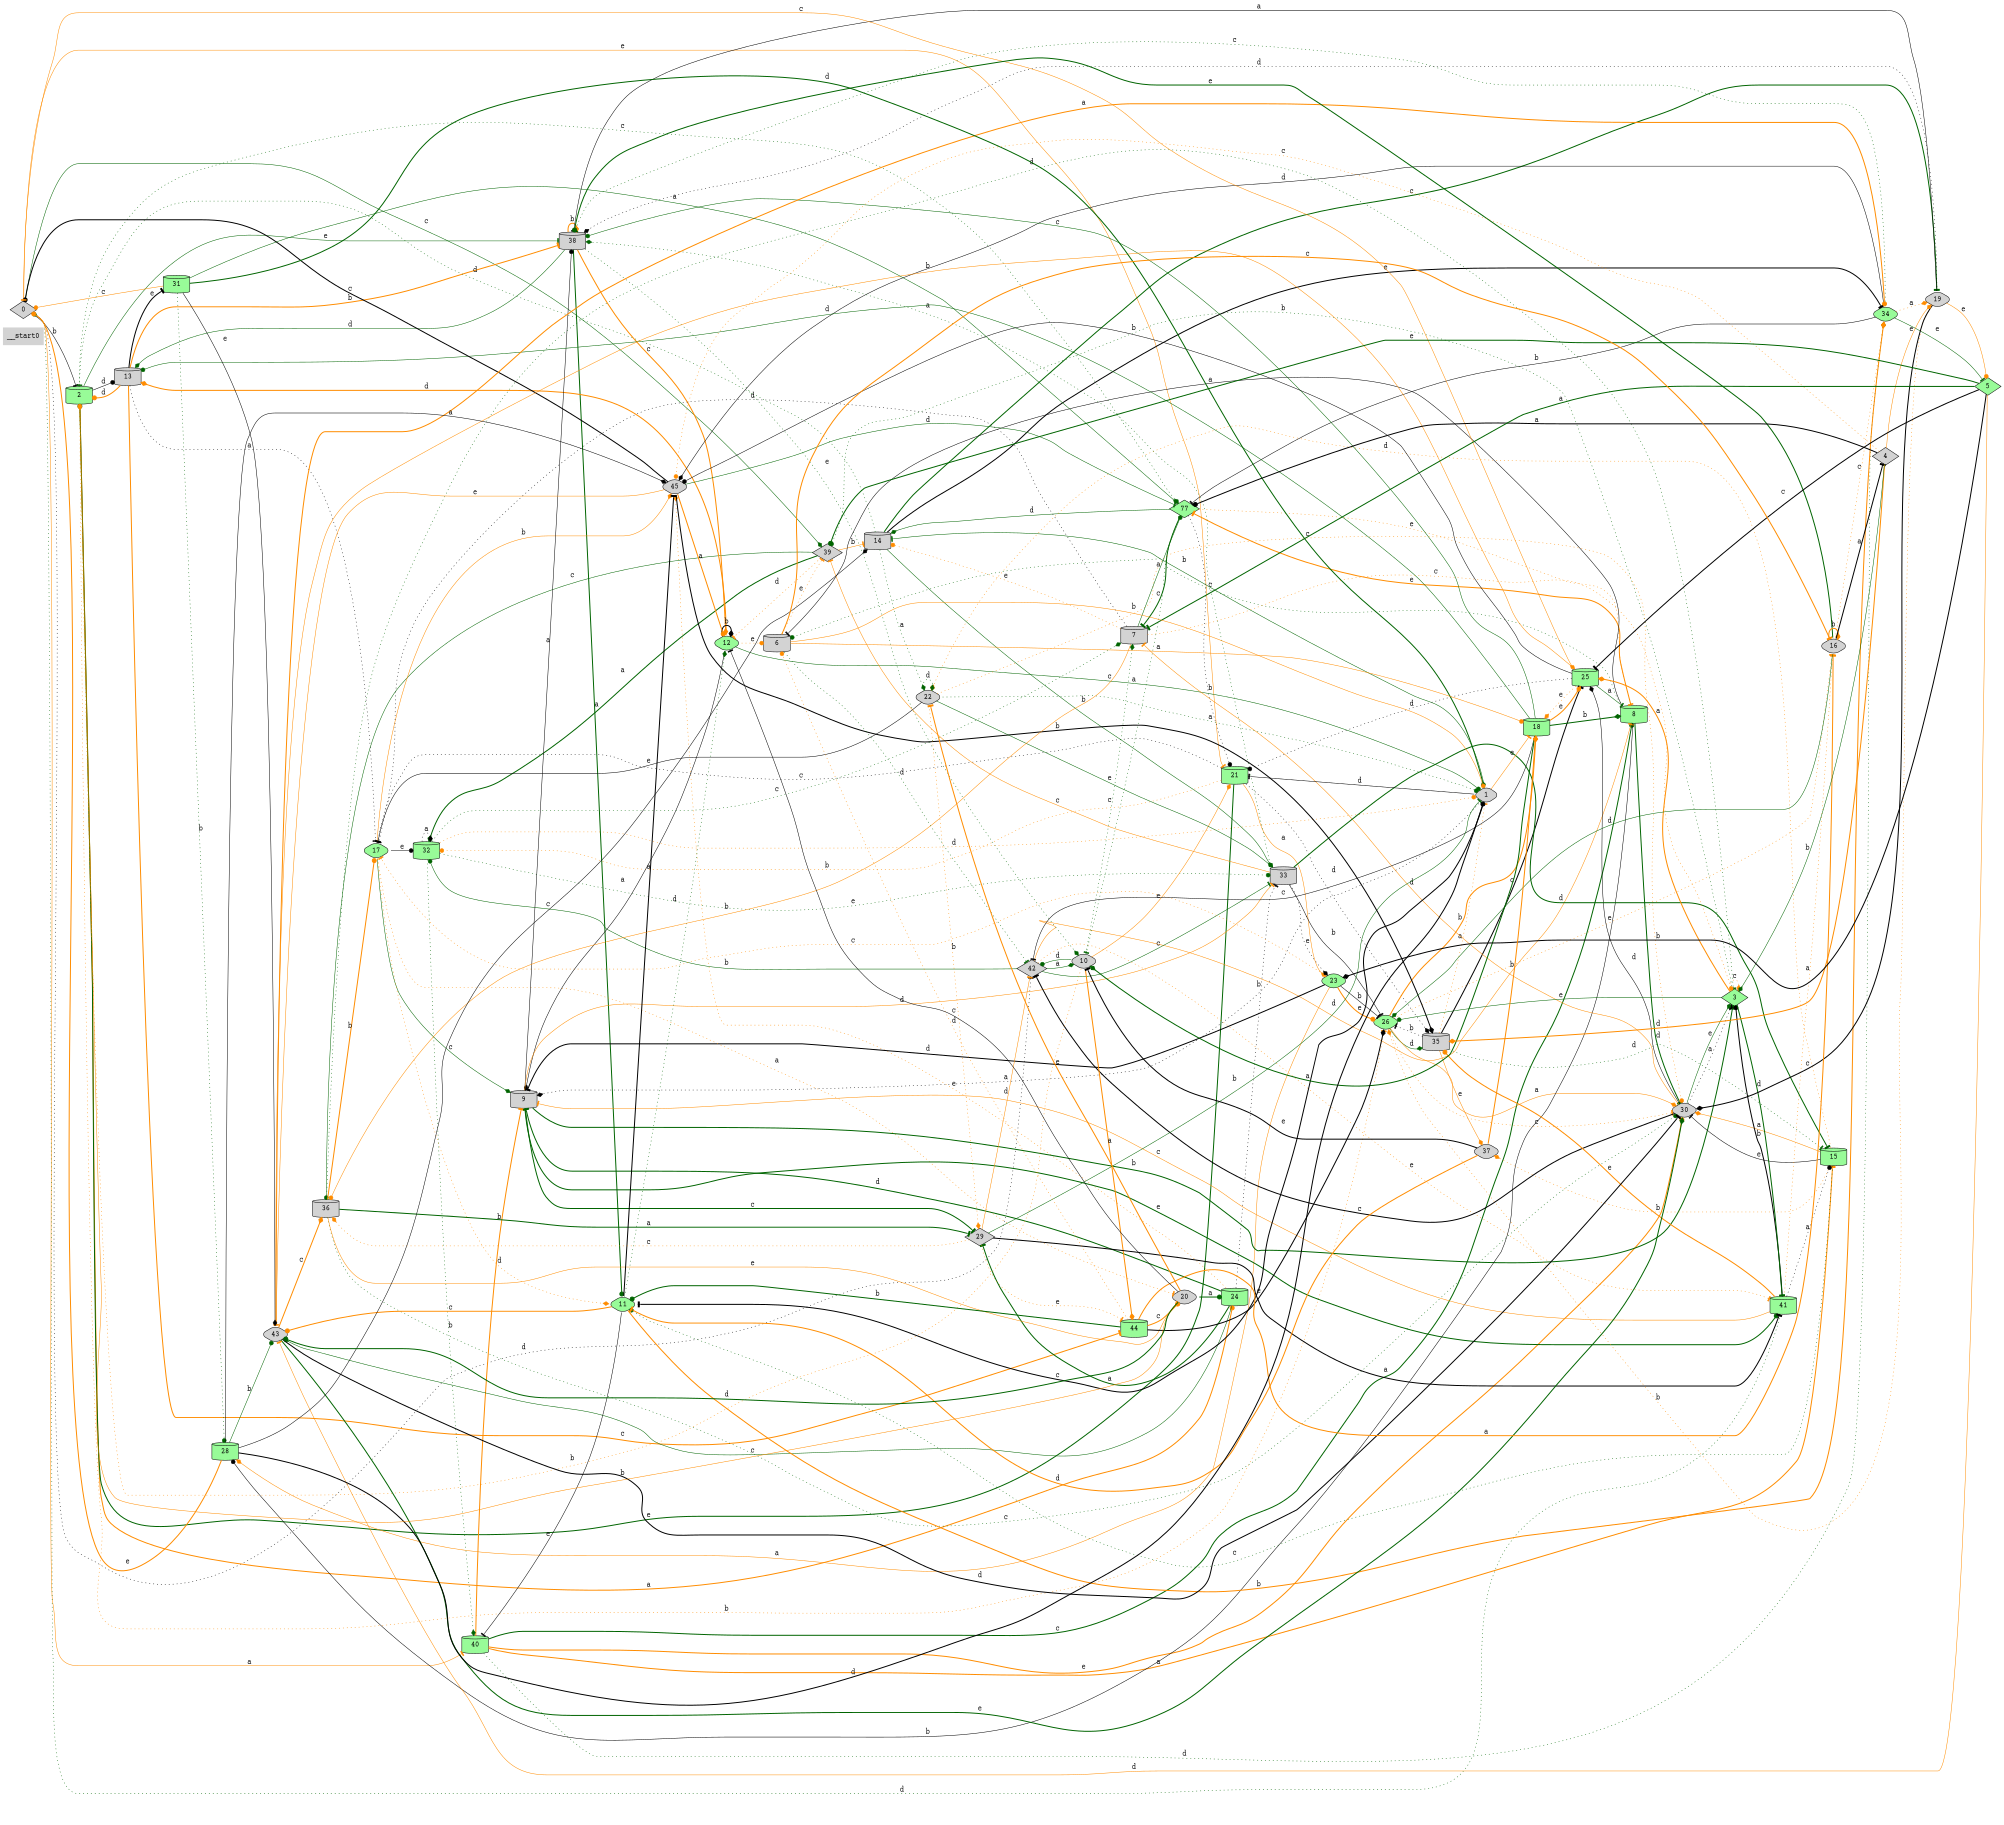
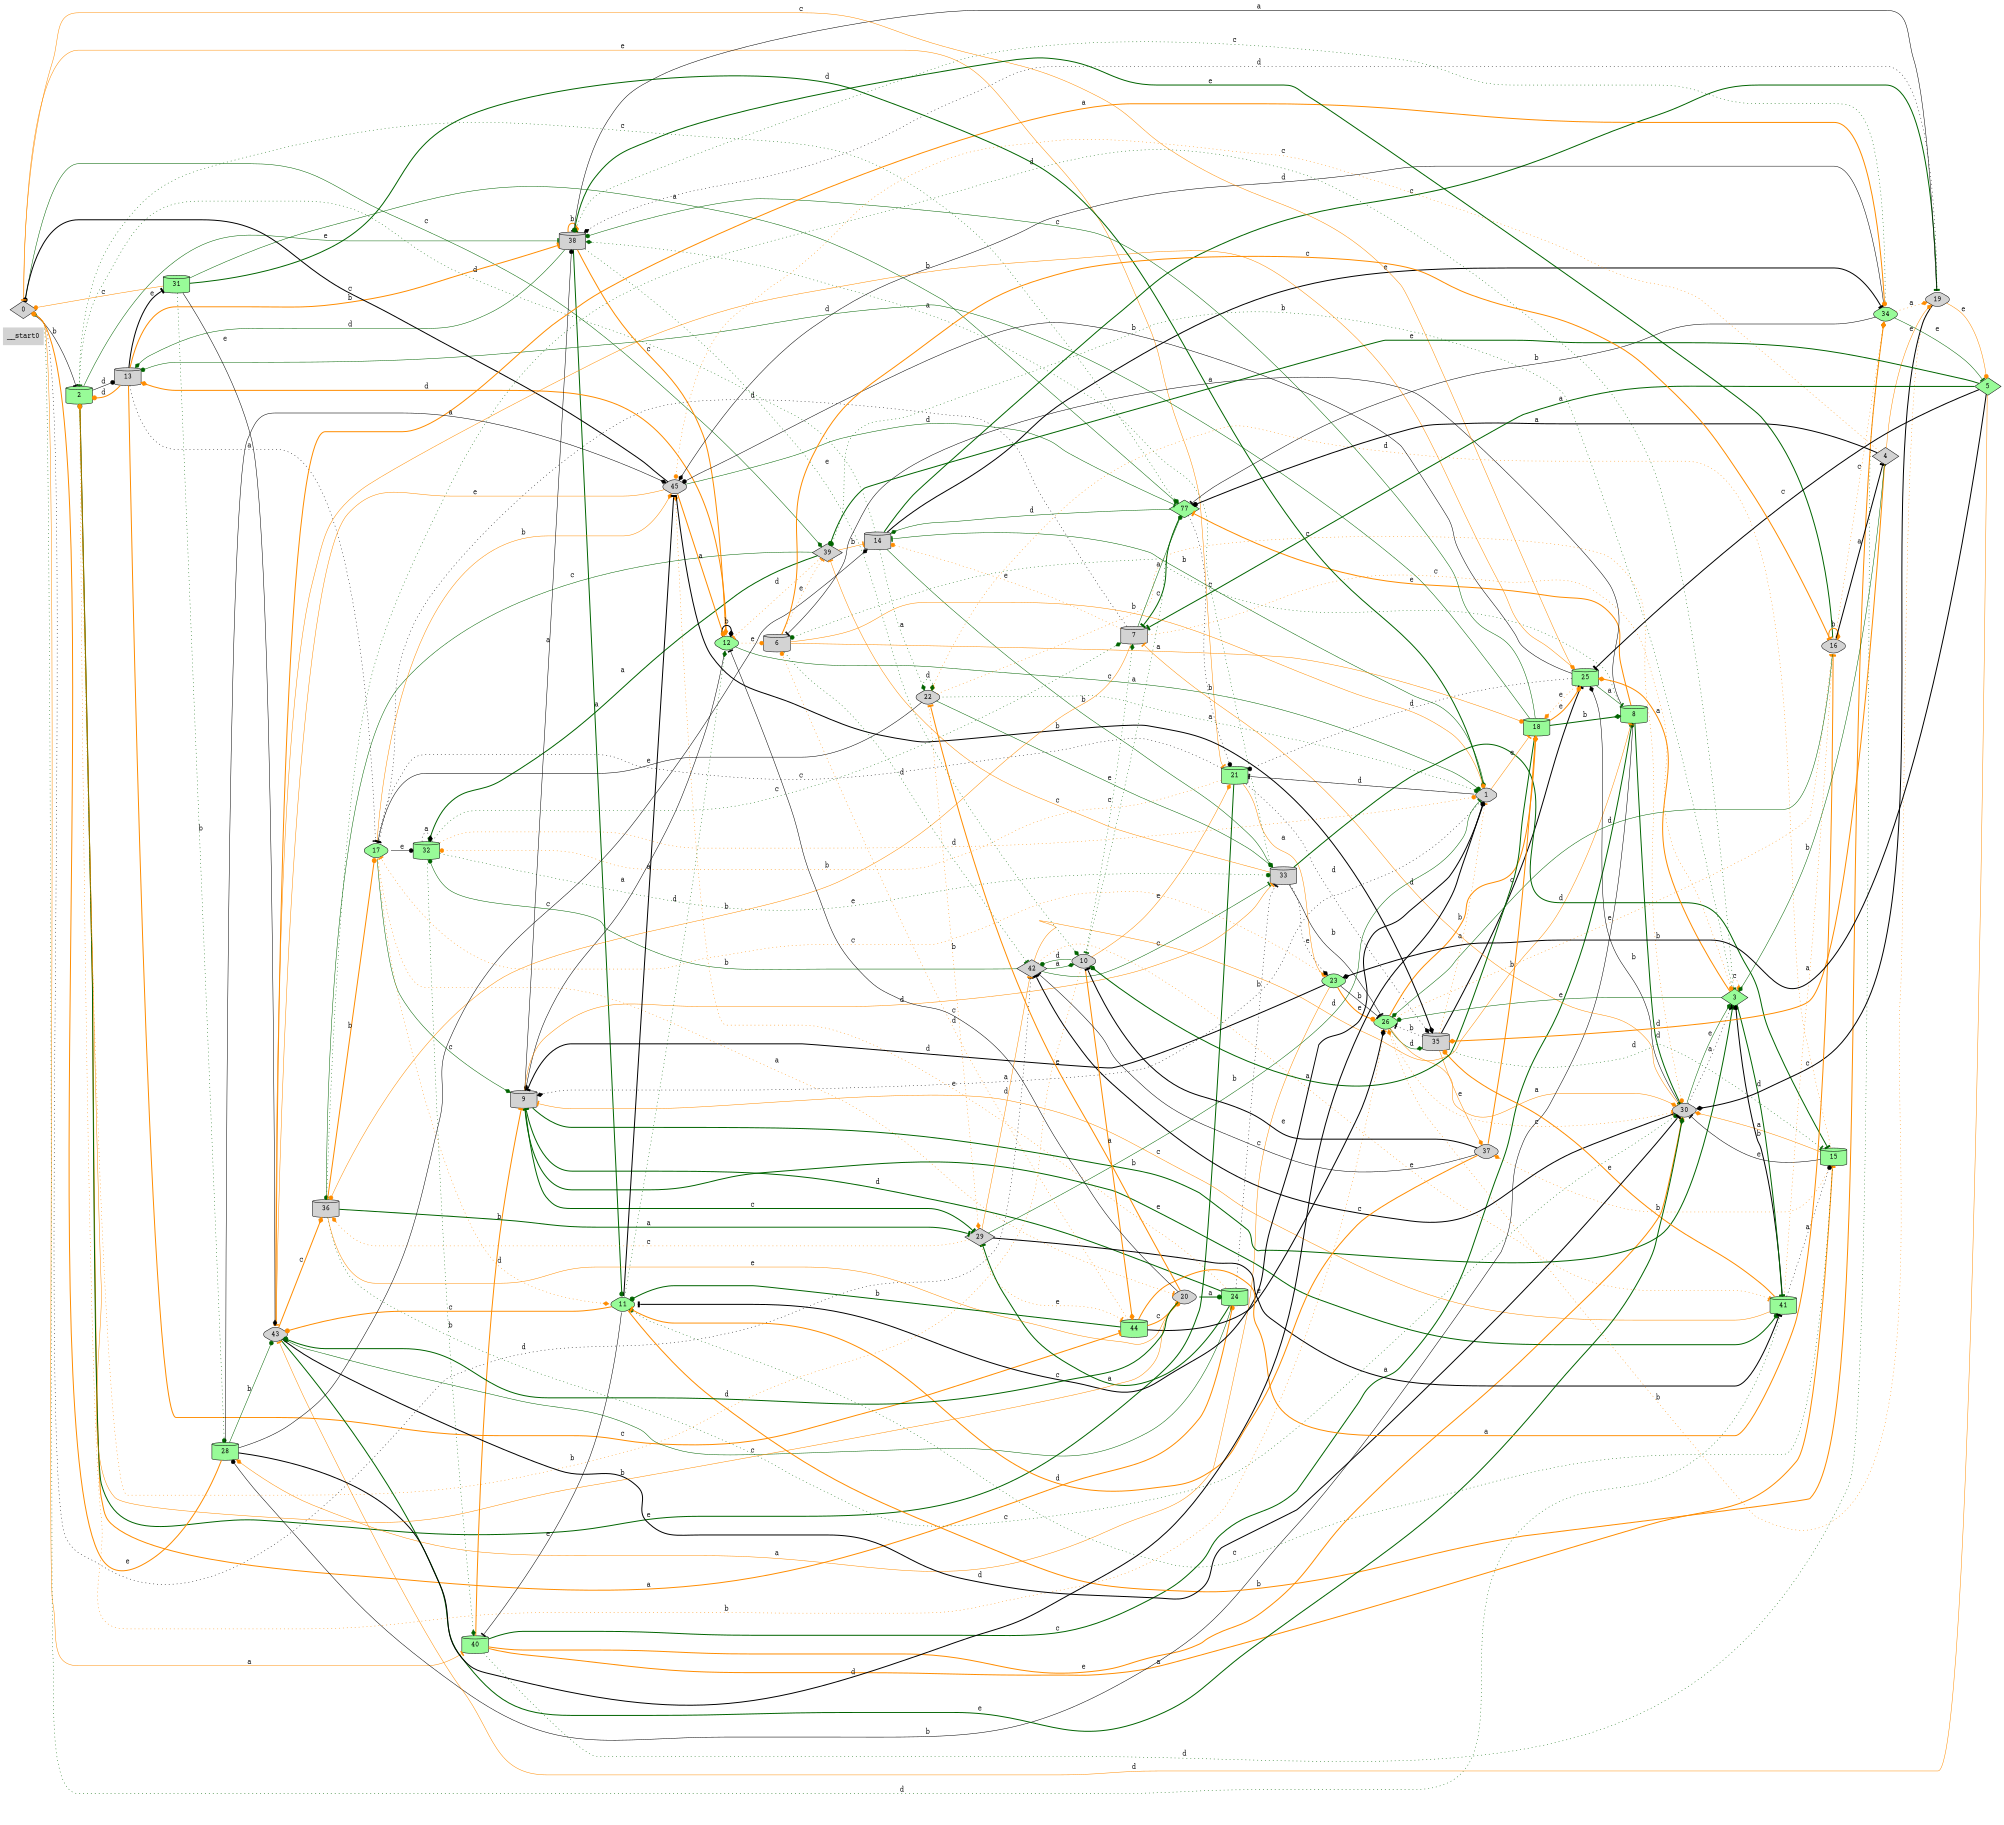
(1463, 544) -> none
(1301, 895) -> (1231, 1136)
(1634, 958) -> (1634, 958)
